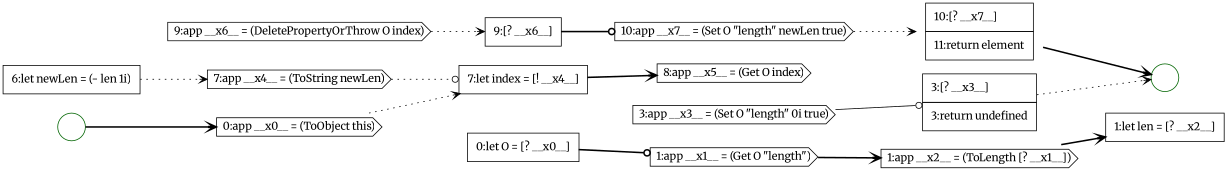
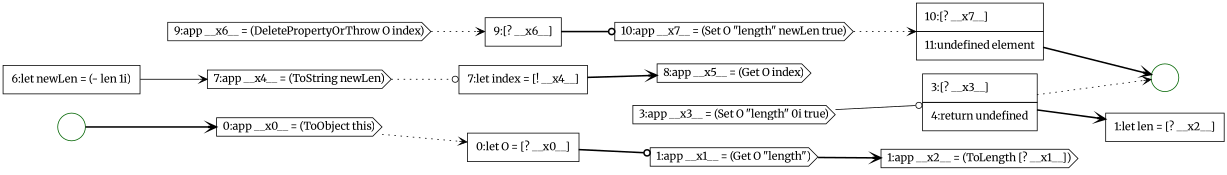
(980, 45) -> (980, 45)
(170, 79) -> (170, 79)
(411, 104) -> (421, 138)
(980, 116) -> (980, 116)
(1080, 141) -> (1067, 114)
